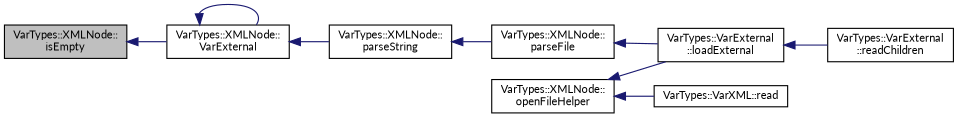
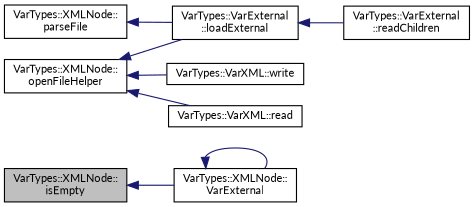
(390, 42) -> none
none -> (235, 74)
